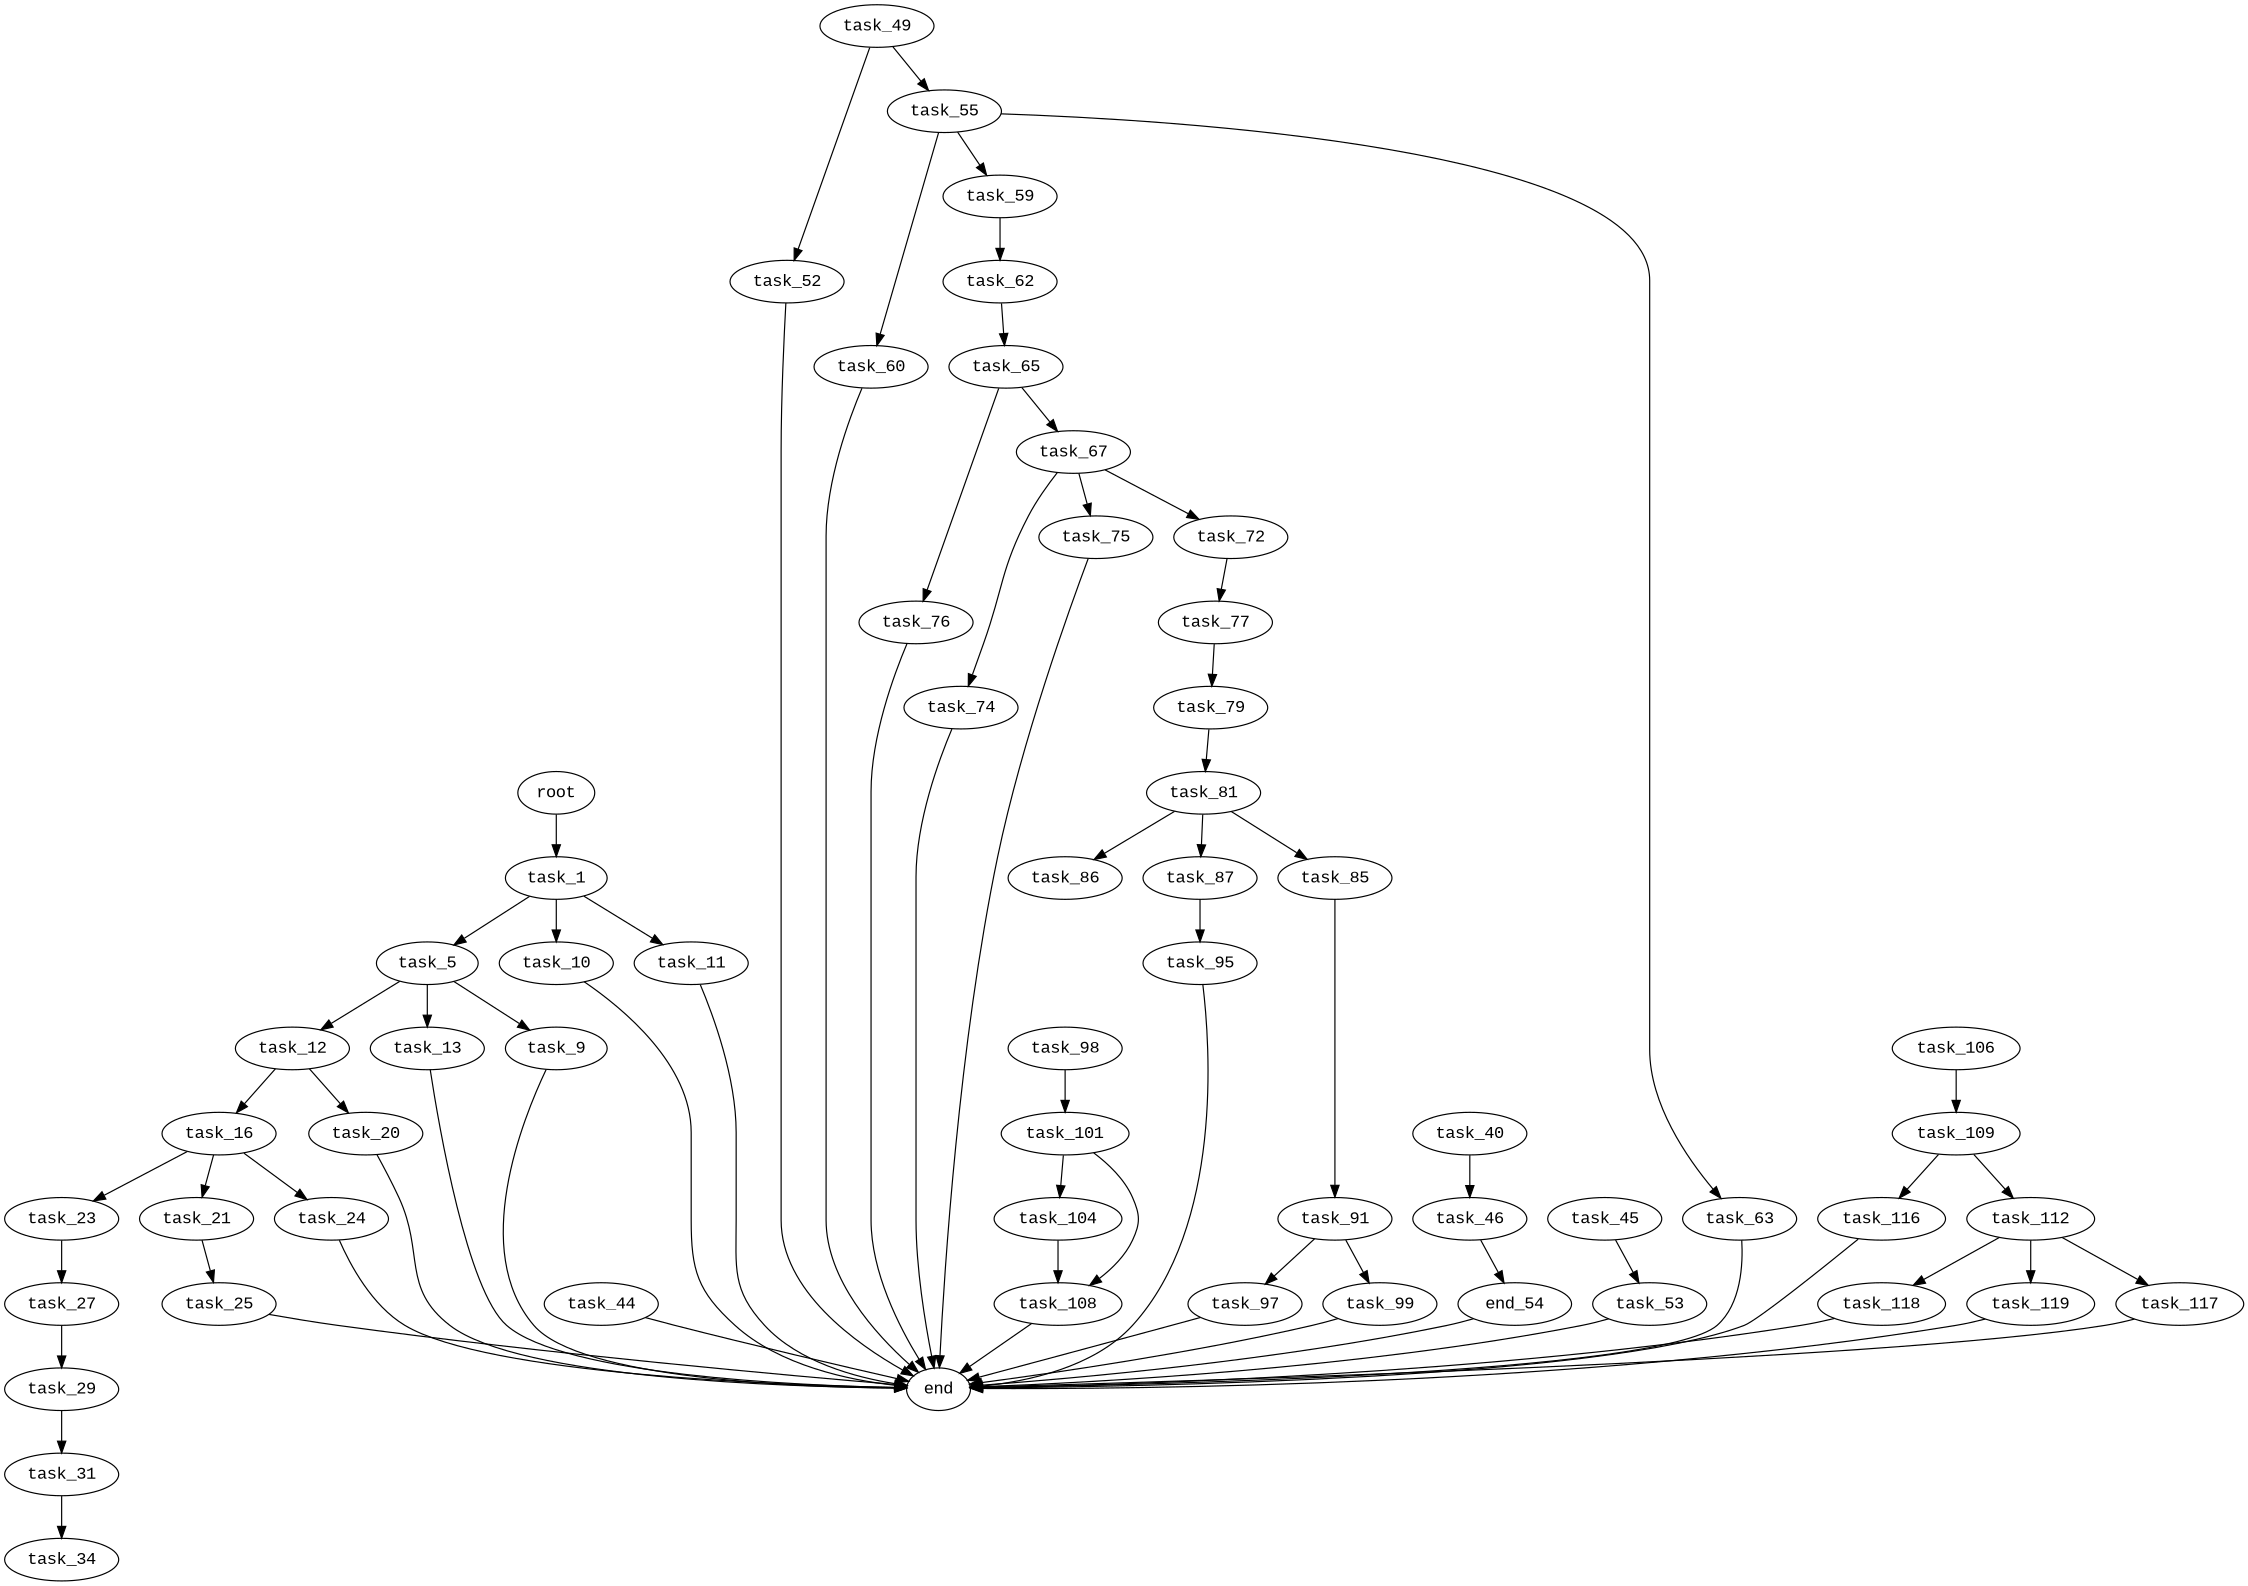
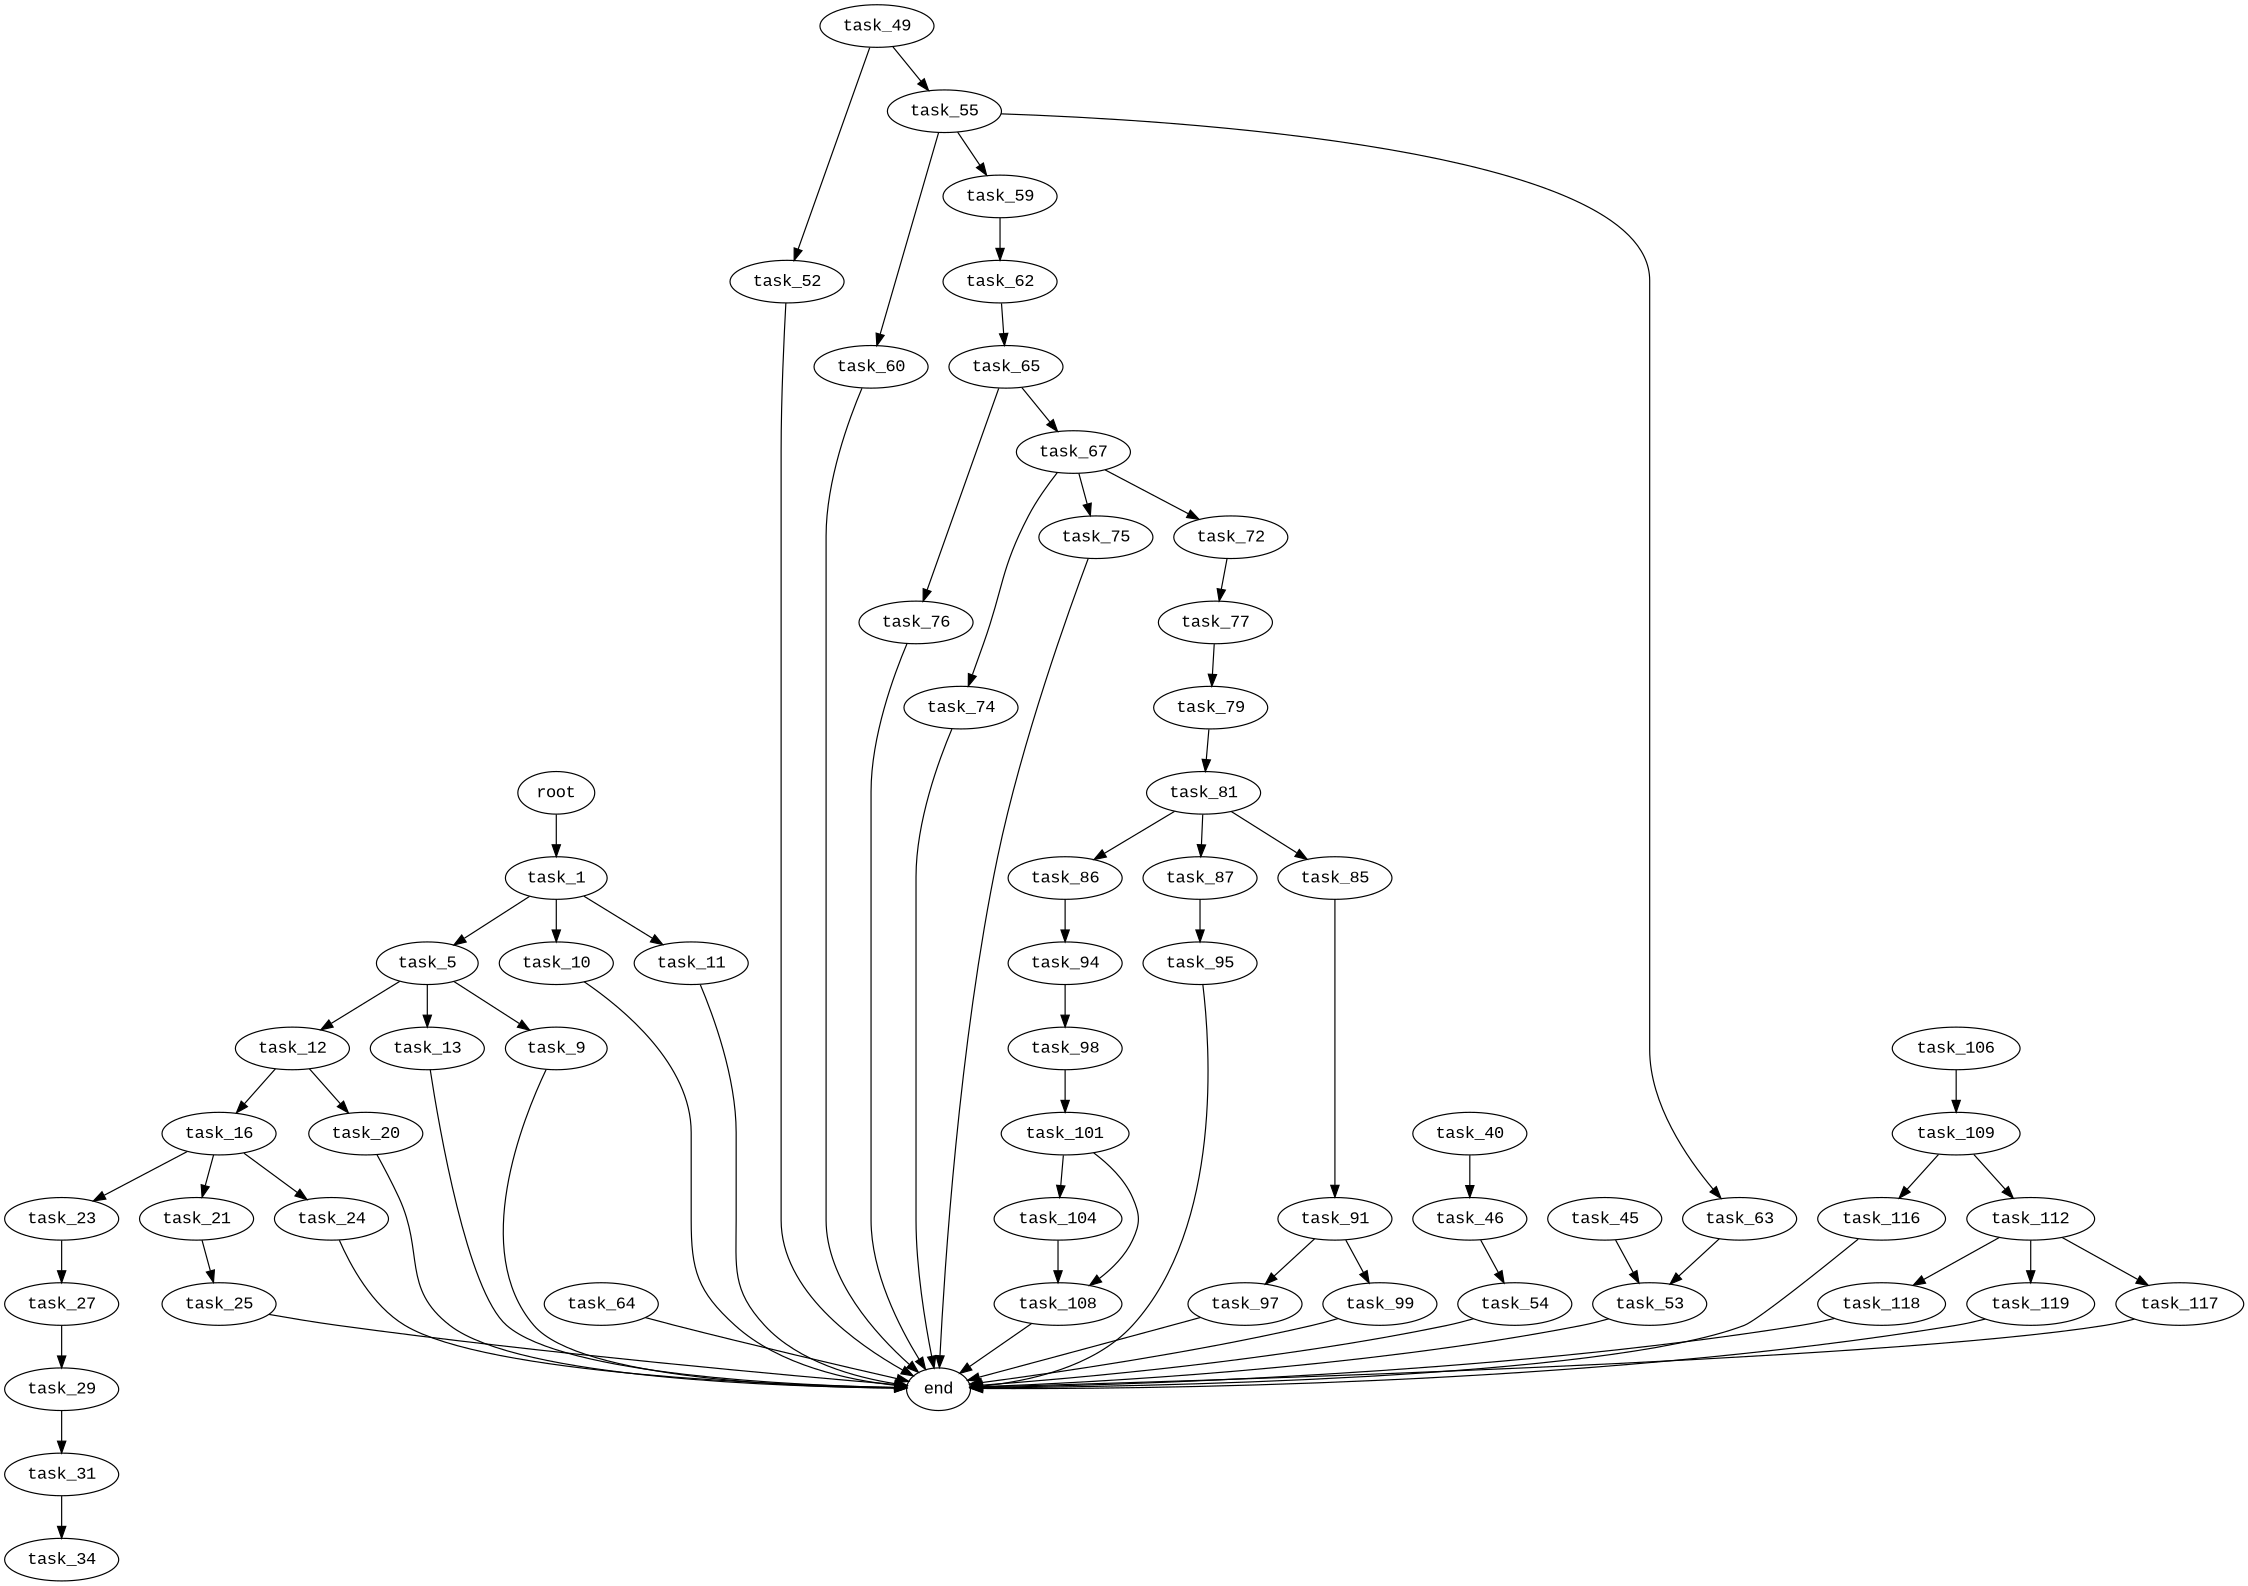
none -> (1065, 963)
(601, 1304) -> (601, 1304)
(1515, 1304) -> (1515, 1304)
(1398, 1373) -> (1699, 1257)
